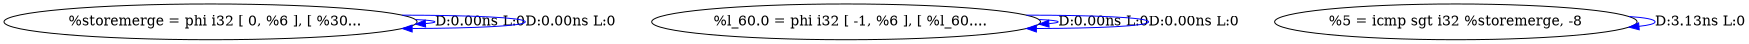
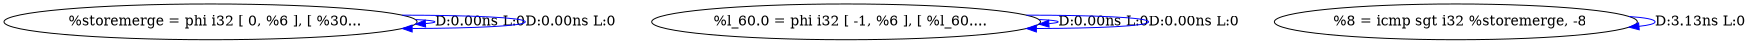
(1456, 22) -> (1456, 22)
